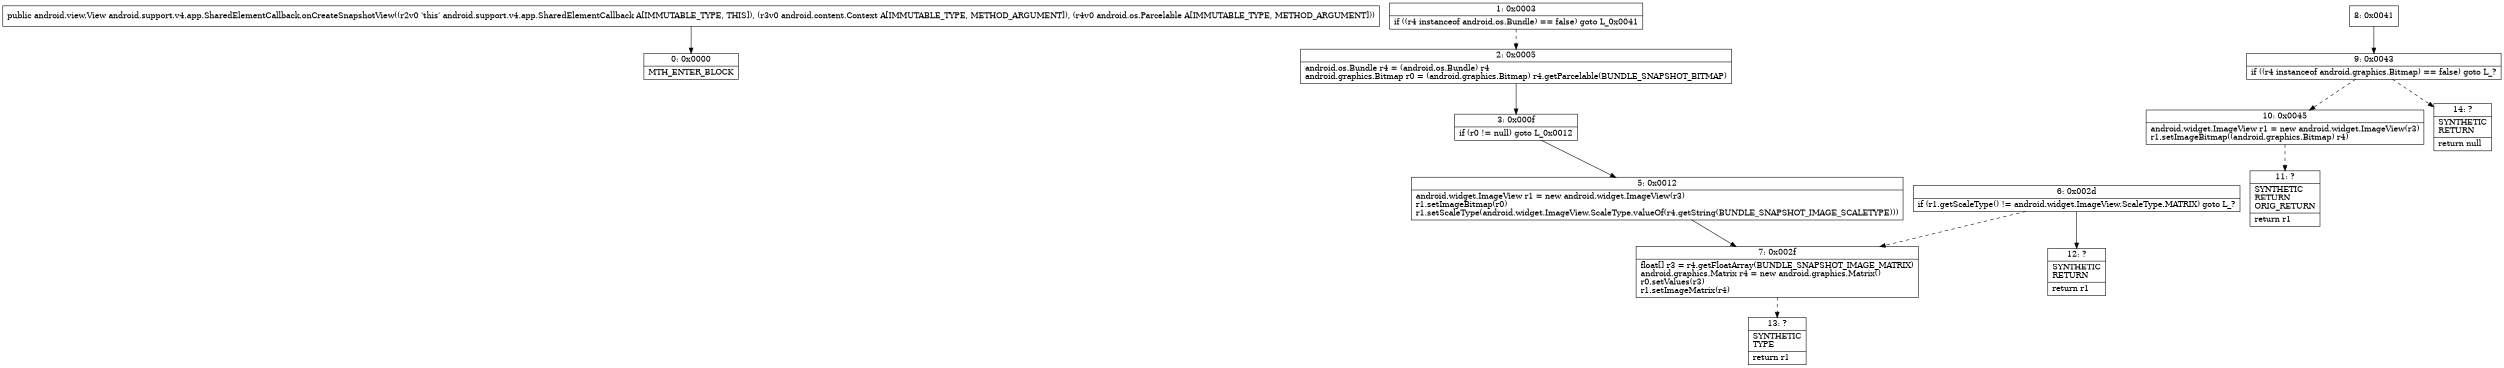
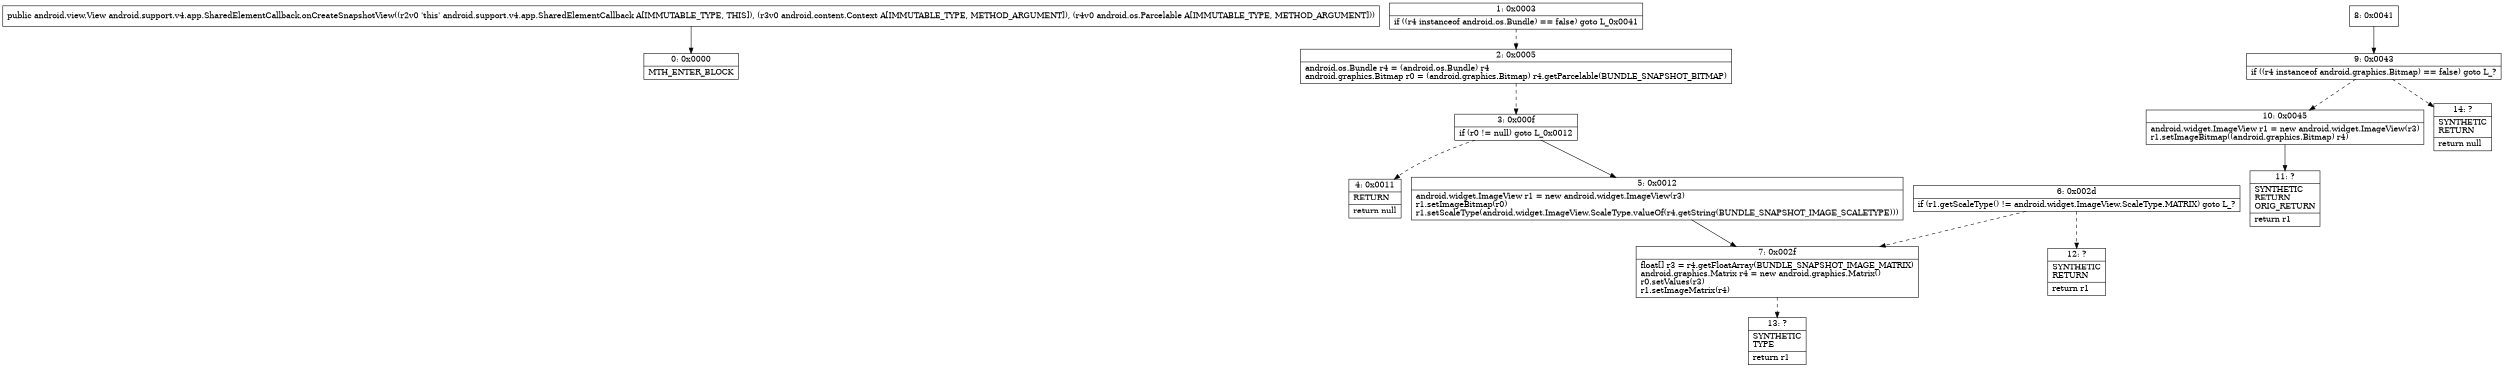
(1516, 96) -> (1516, 96)
(2285, 155) -> (2285, 155)
none -> (1375, 199)
(2077, 227) -> (2077, 227)
